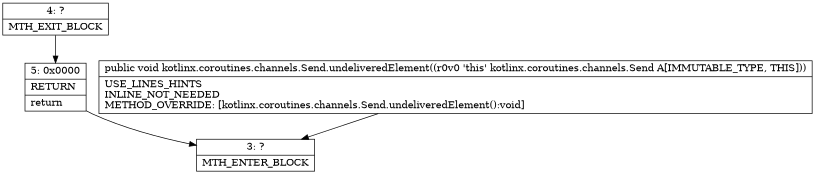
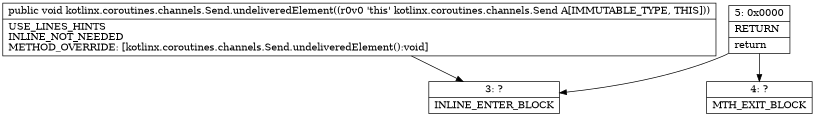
(56, 46) -> (759, 64)
(256, 163) -> (494, 105)
